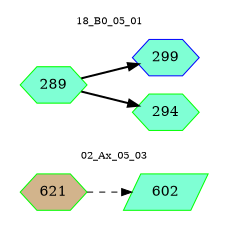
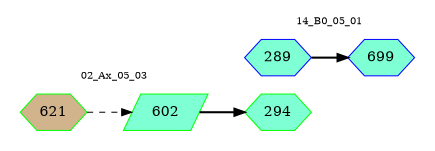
(110, 22) -> (330, 22)
(166, 58) -> (381, 58)
(54, 85) -> (278, 58)
(105, 97) -> (223, 112)
